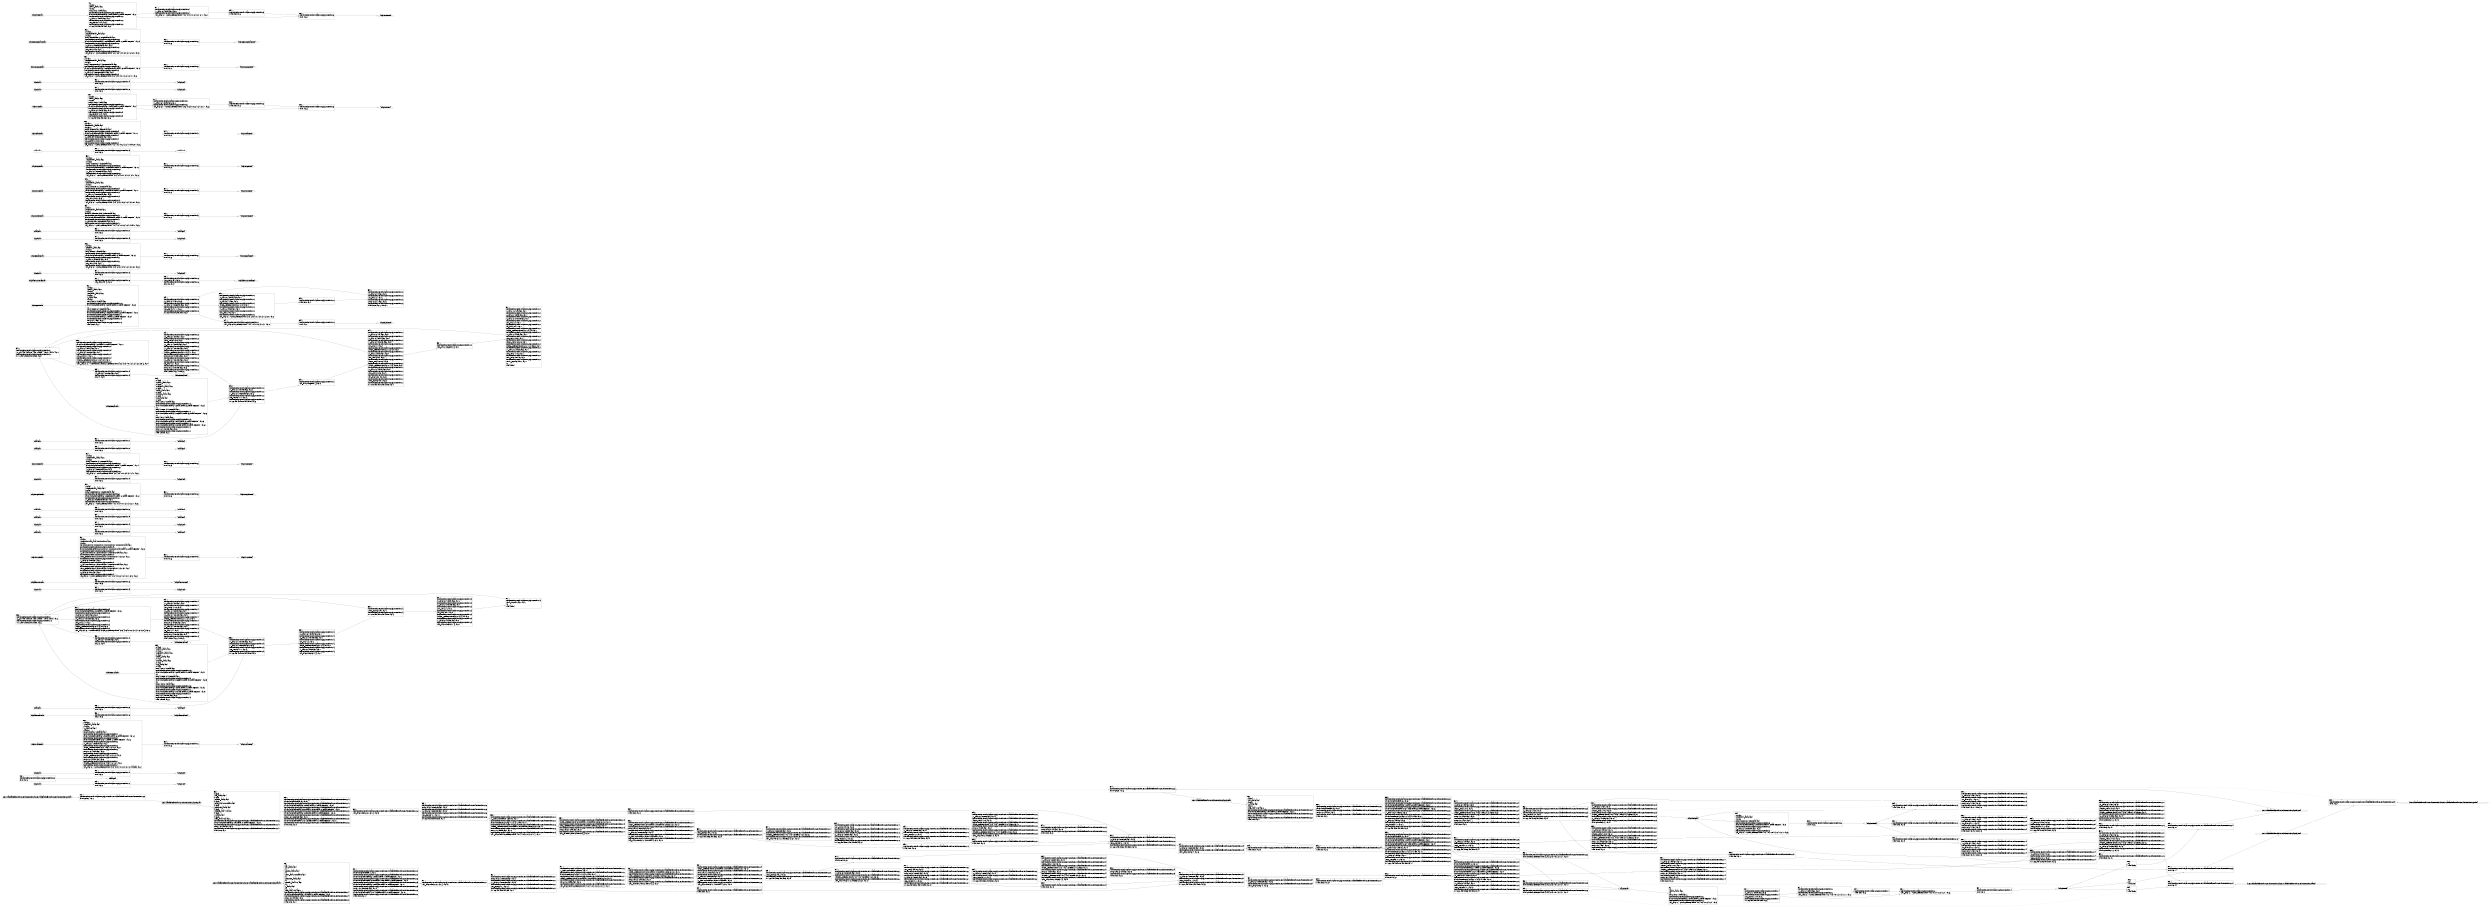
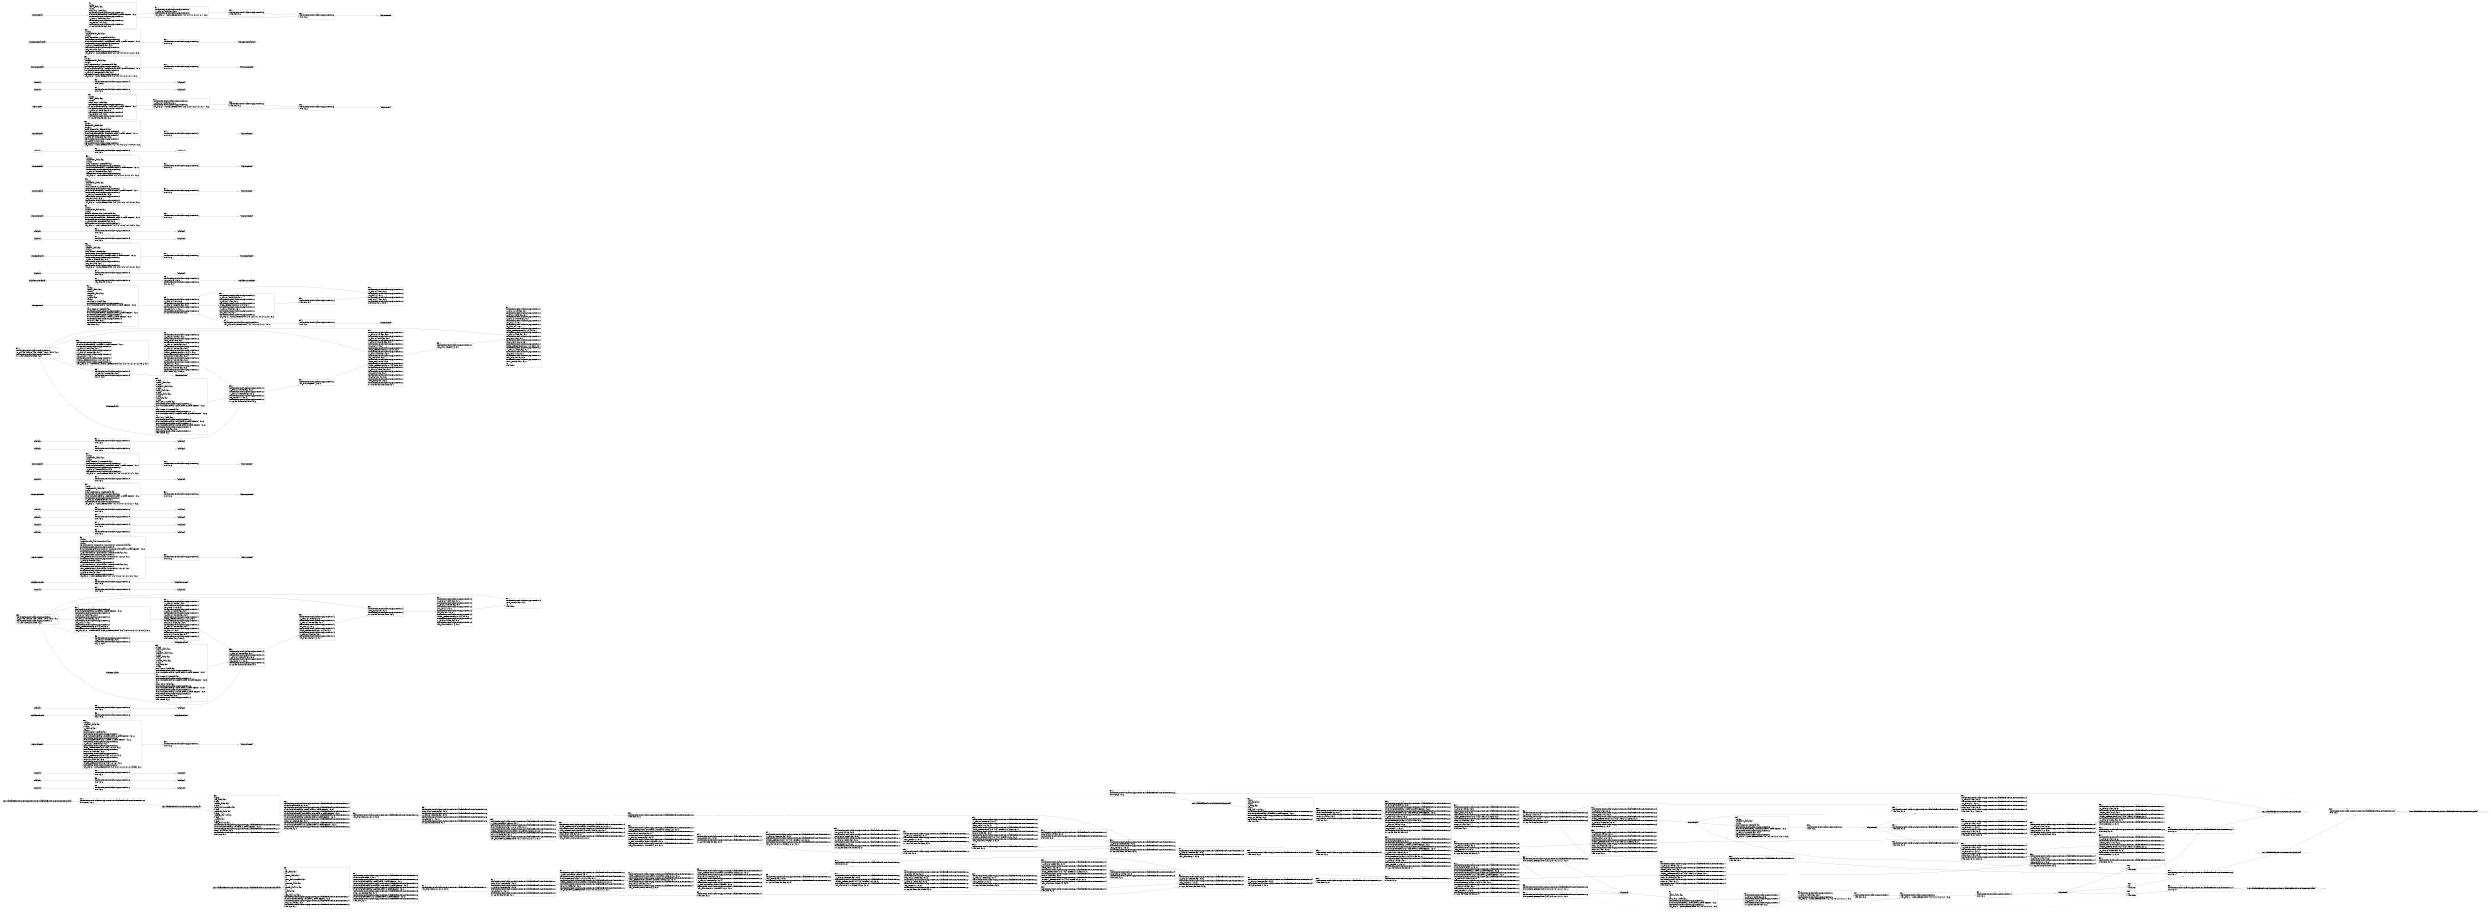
(99, 84) -> (99, 84)
none -> (37, 781)
